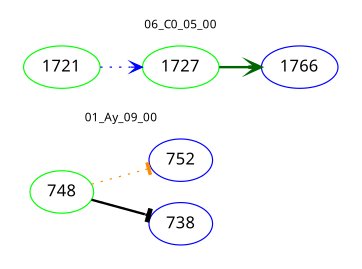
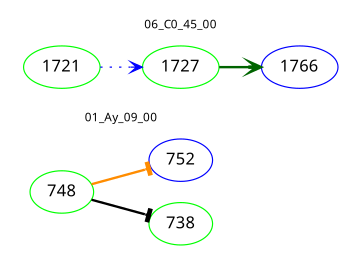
(181, 25) -> (181, 25)
(118, 177) -> (118, 177)
(181, 224) -> (181, 224)
